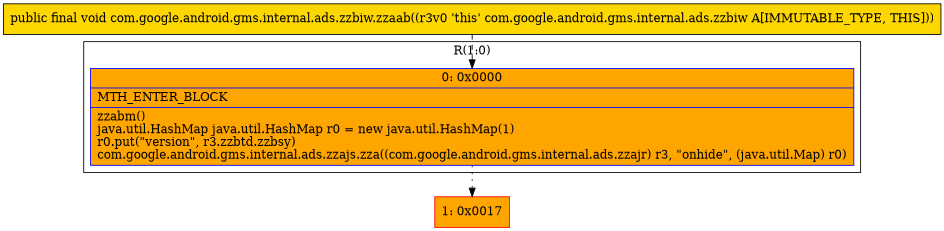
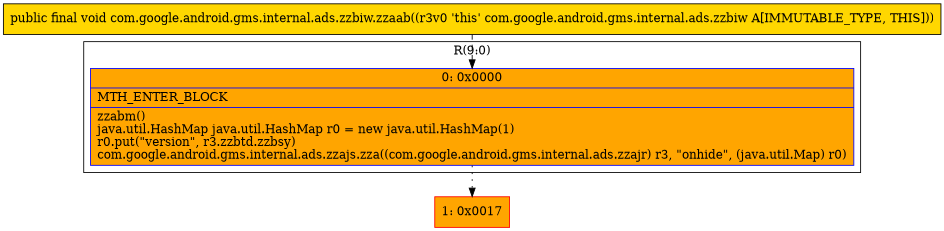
(472, 51) -> (472, 51)
